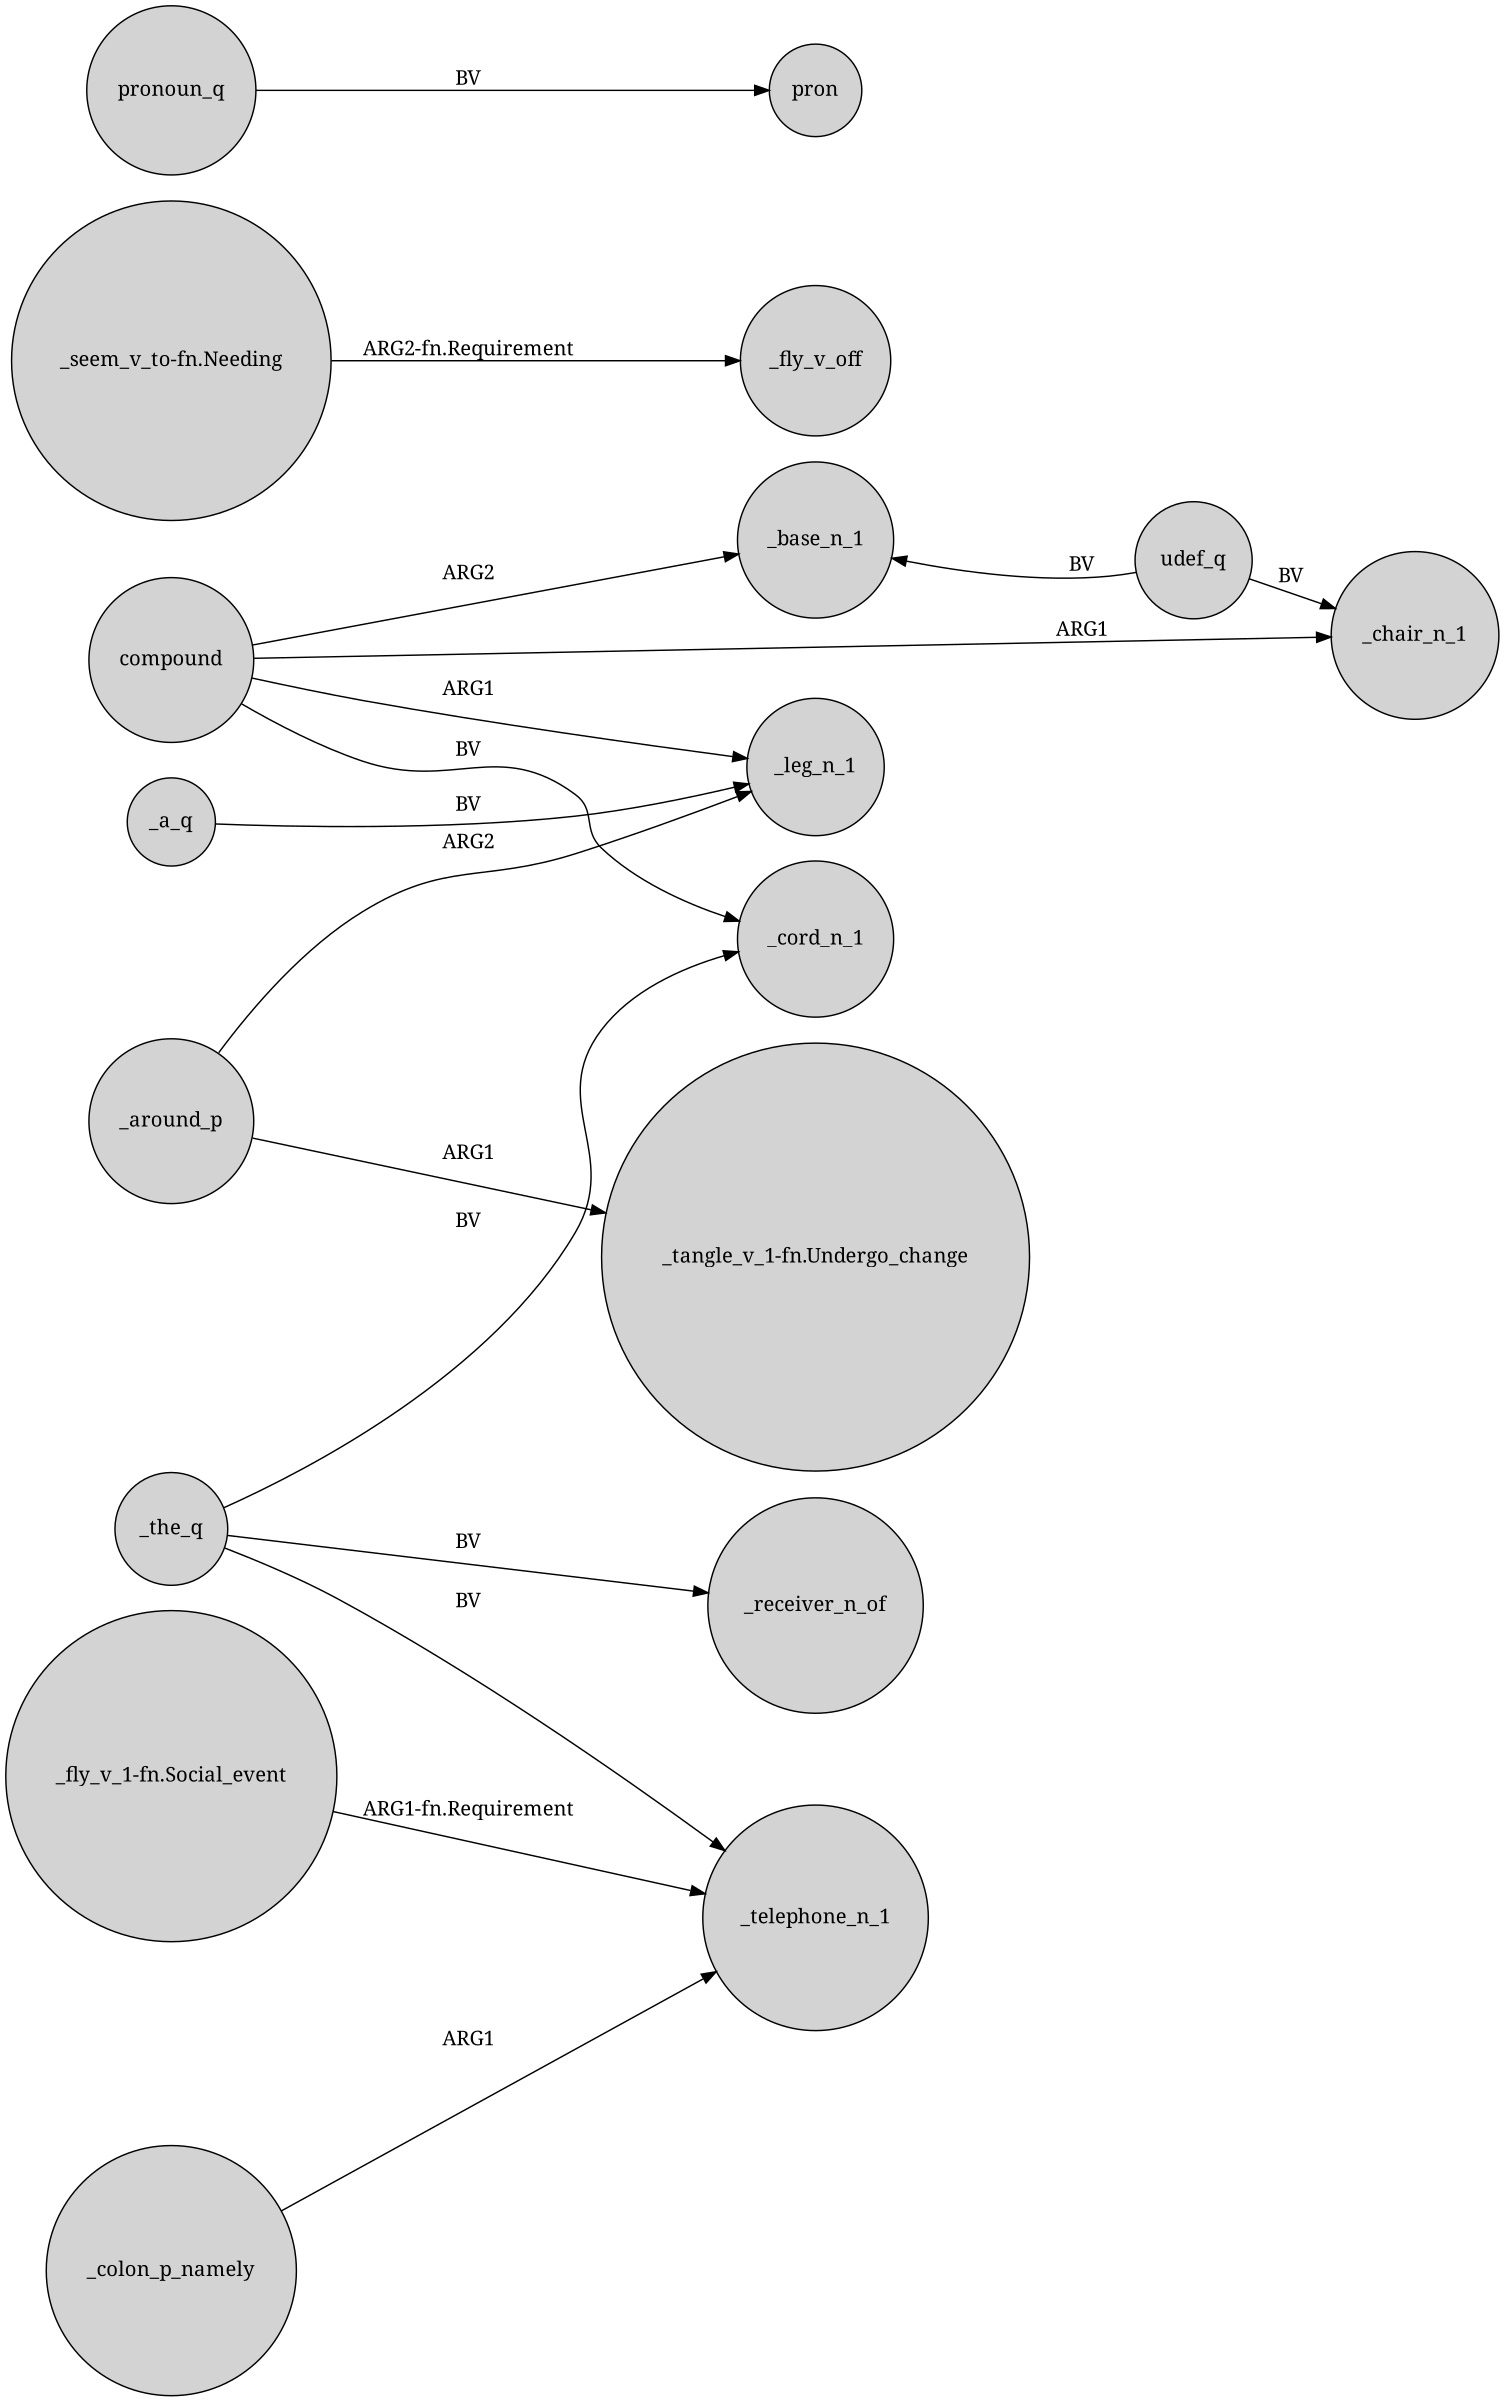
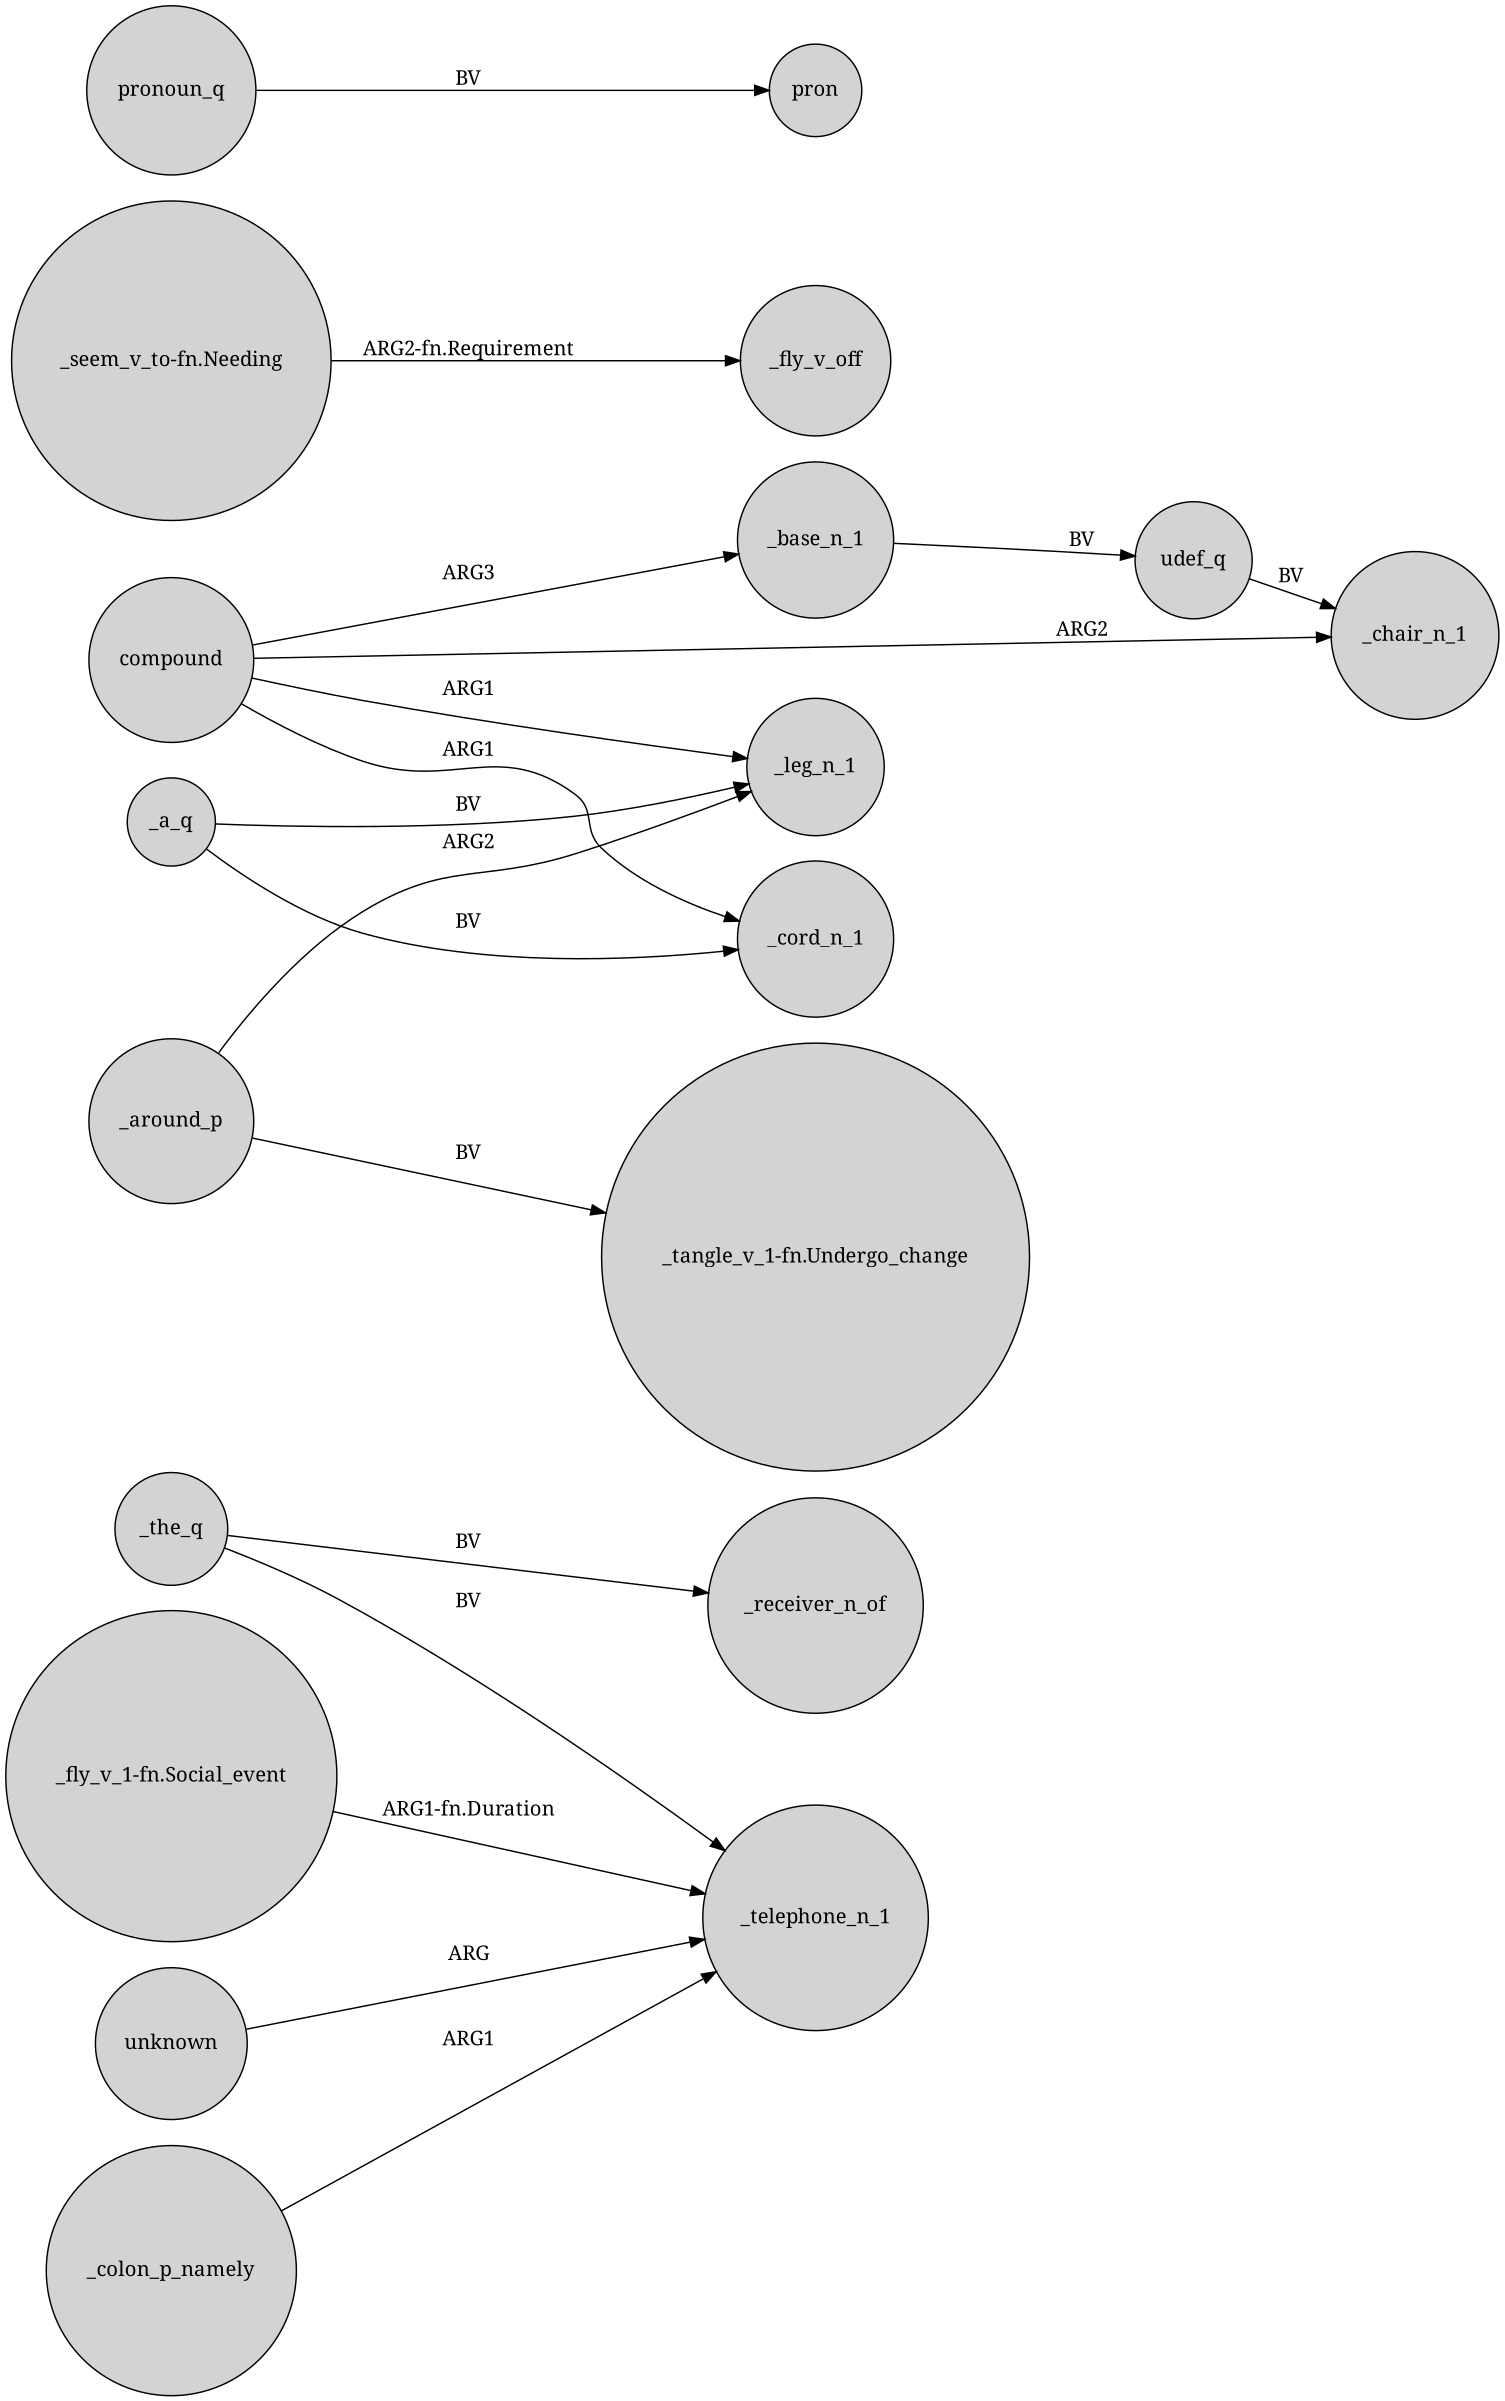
(469, 574) -> (469, 574)
(1021, 577) -> (1007, 549)
(1083, 630) -> (1083, 630)
(469, 750) -> (469, 750)
(469, 1154) -> (469, 1154)
(548, 1272) -> (453, 951)
(469, 1810) -> (469, 1810)
none -> (171, 2044)
